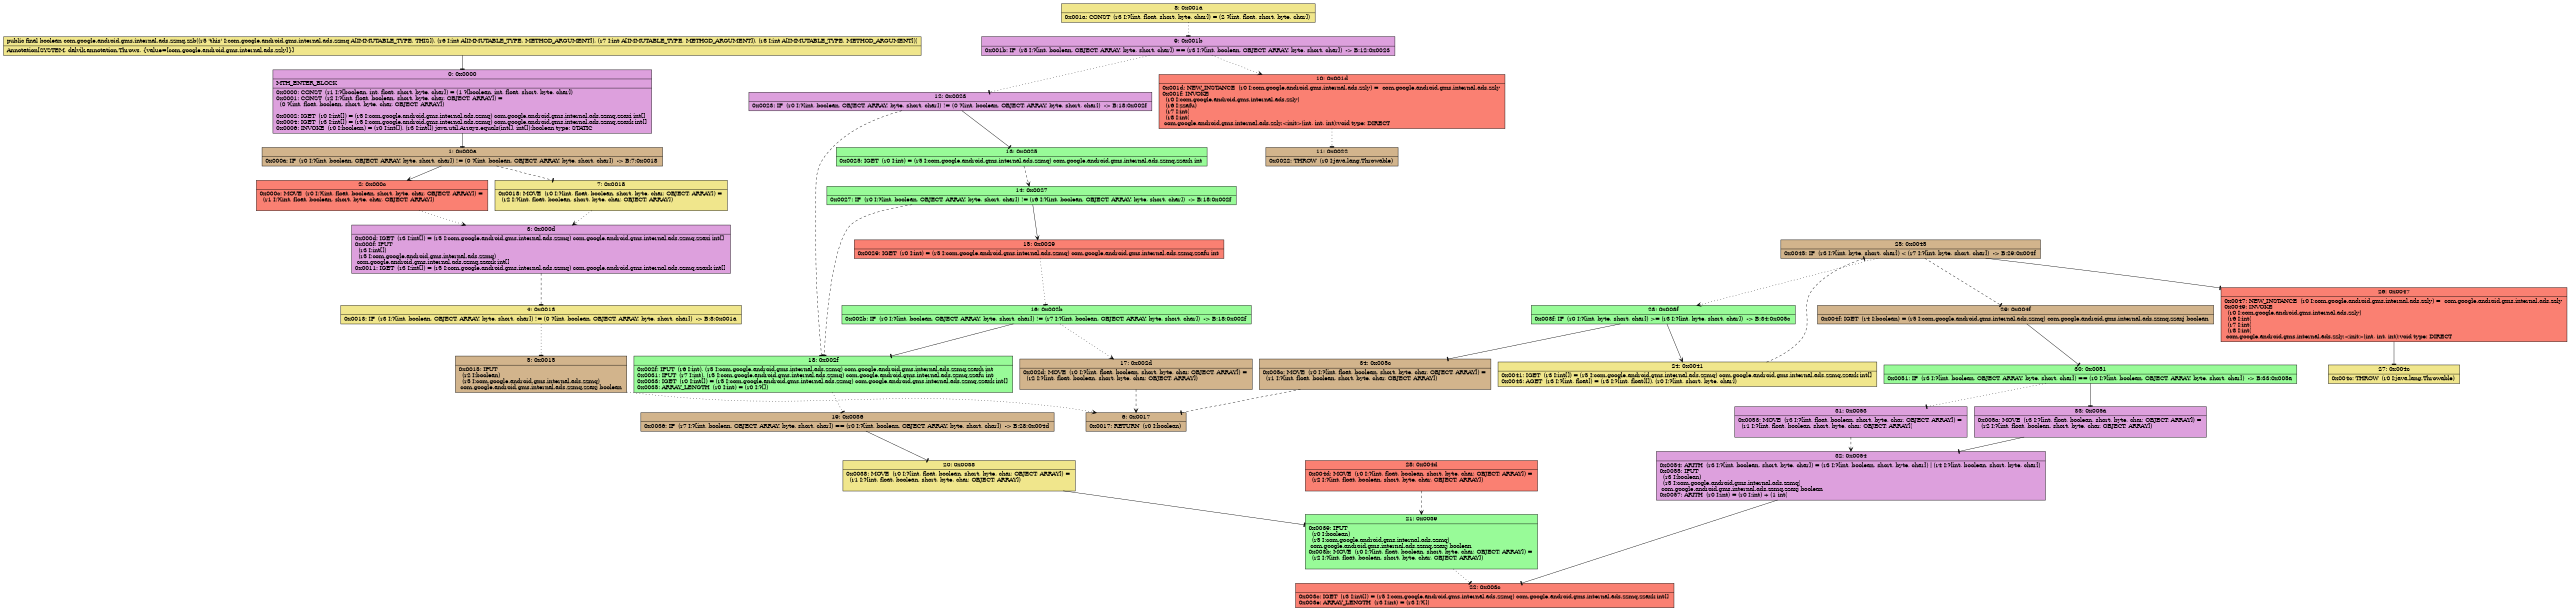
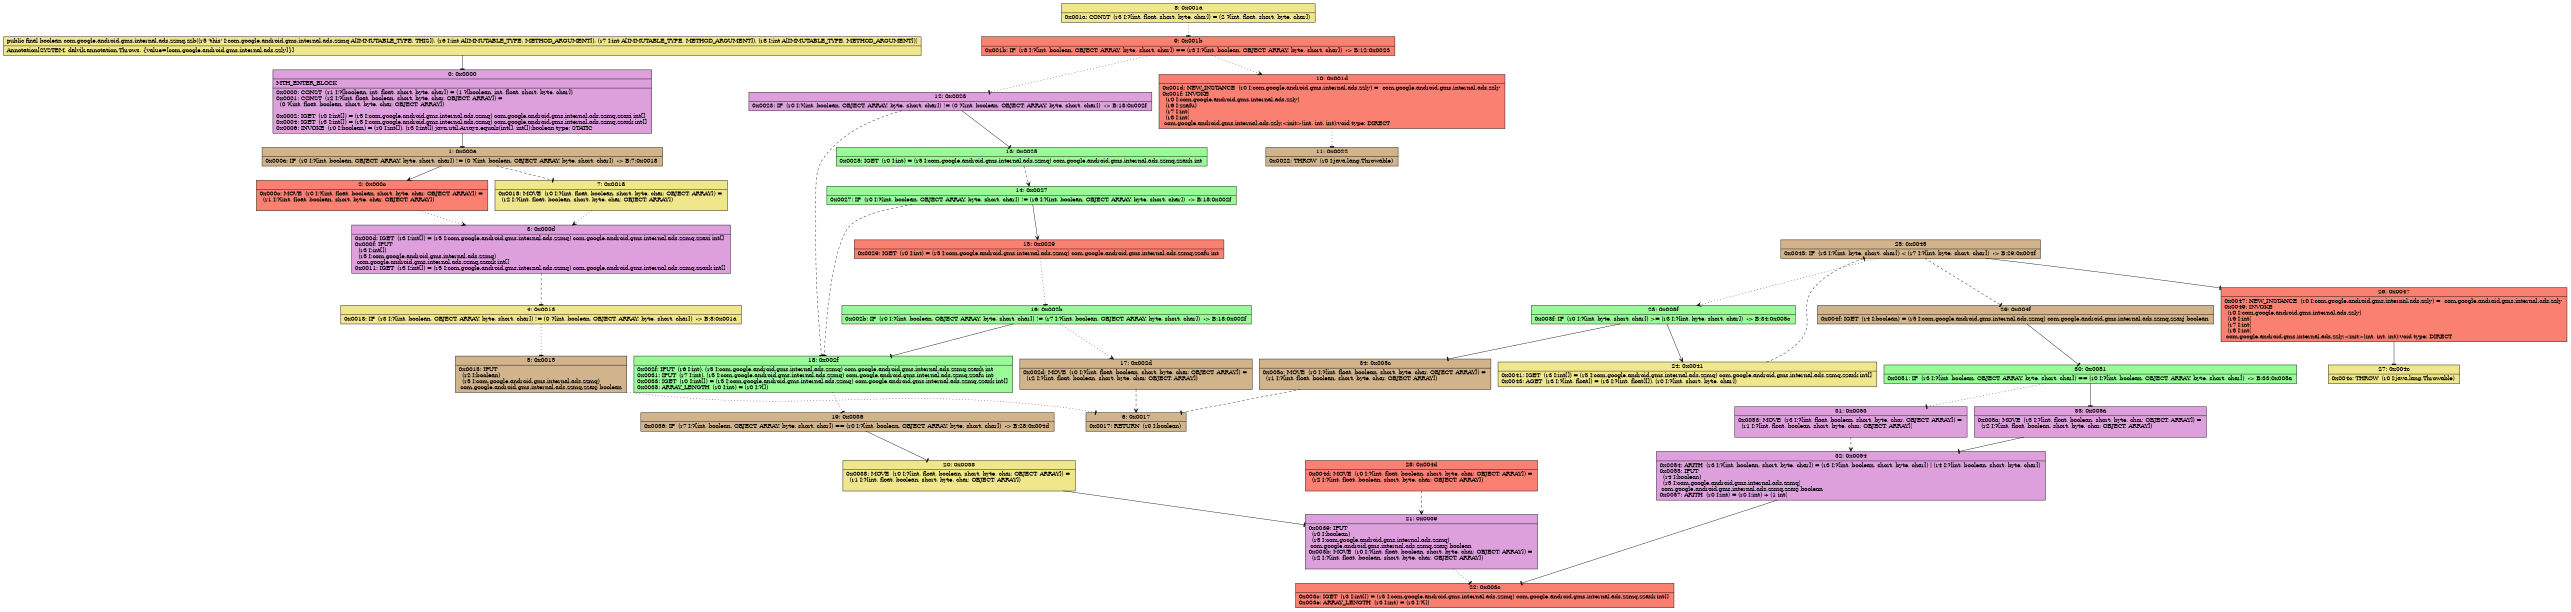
(1188, 46) -> (1188, 46)
(861, 400) -> (861, 400)
(1681, 477) -> (1681, 477)
(1421, 542) -> (1421, 542)
